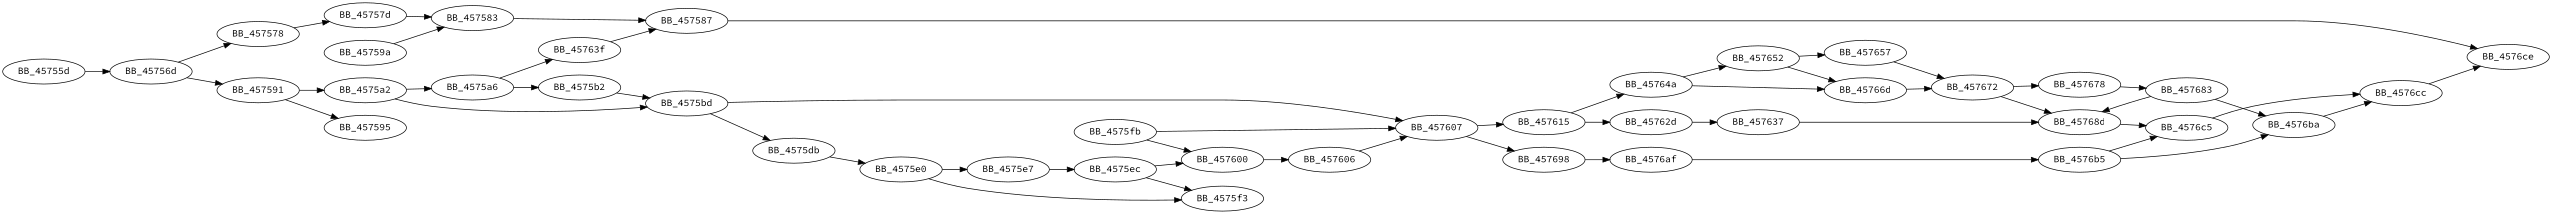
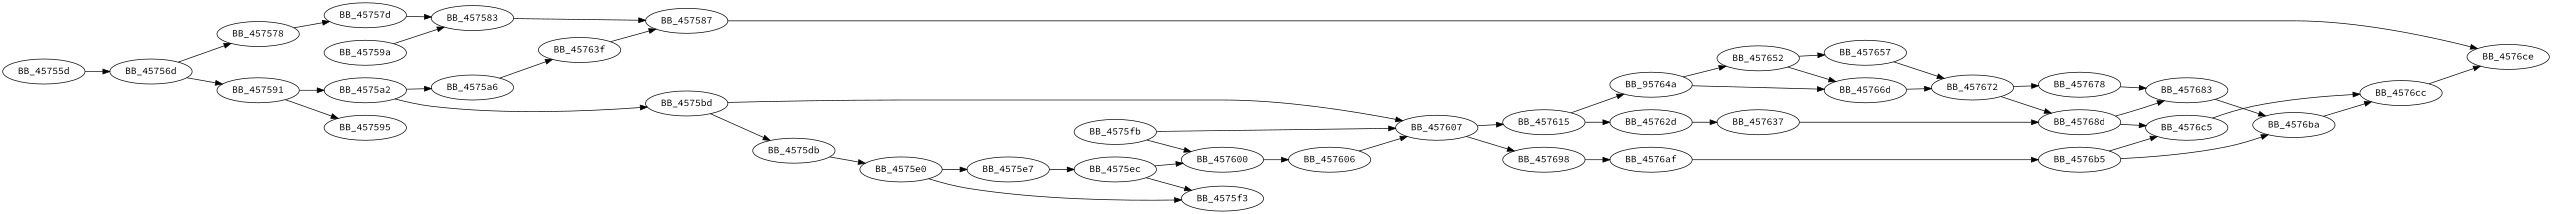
(1651, 85) -> (1651, 85)
(580, 88) -> none
(2130, 103) -> (2137, 110)
